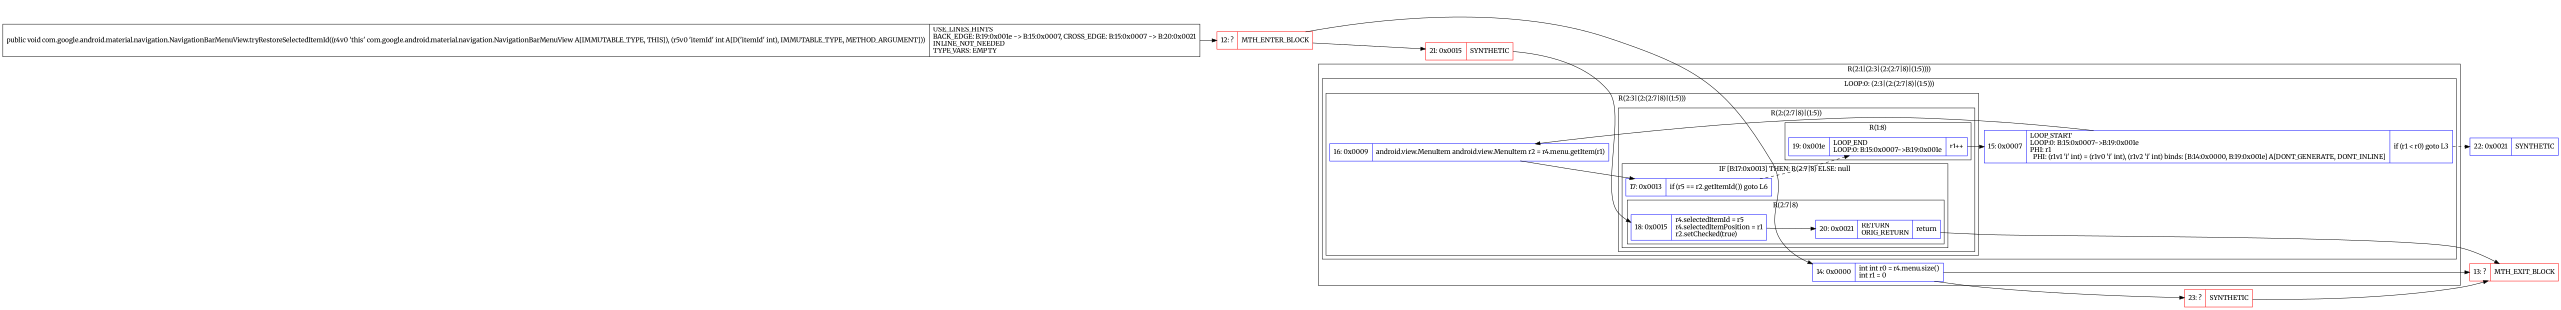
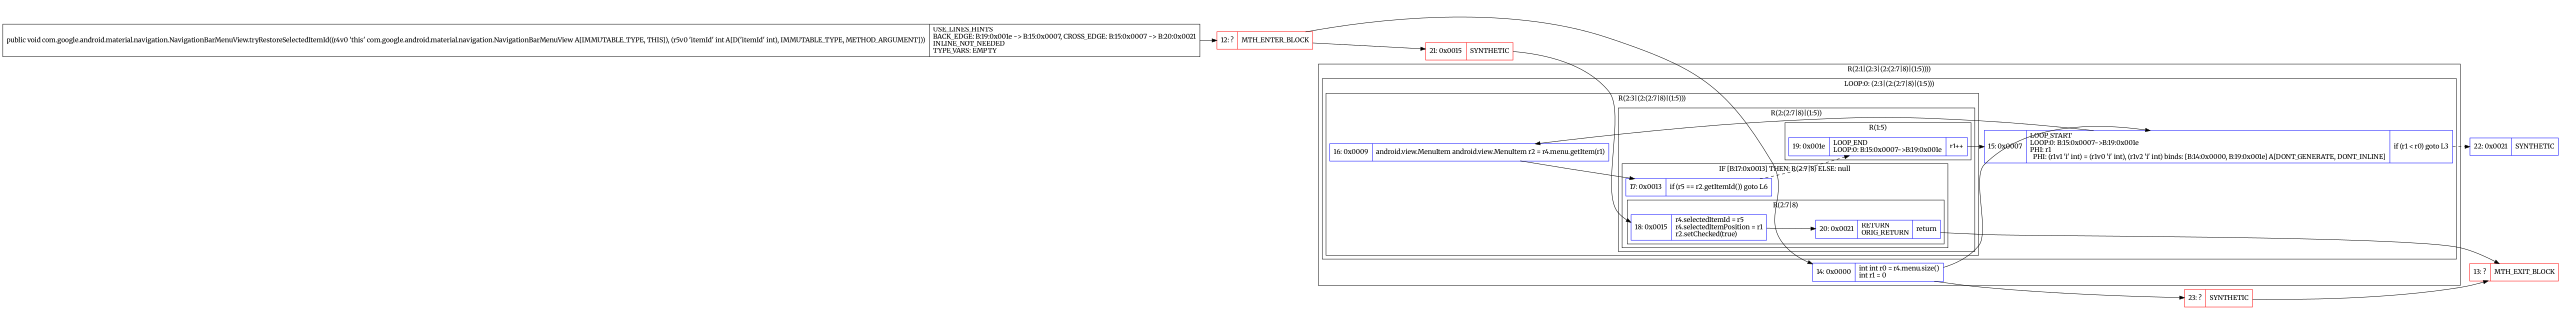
(1878, 128) -> (1878, 128)
(2204, 272) -> (2002, 150)
